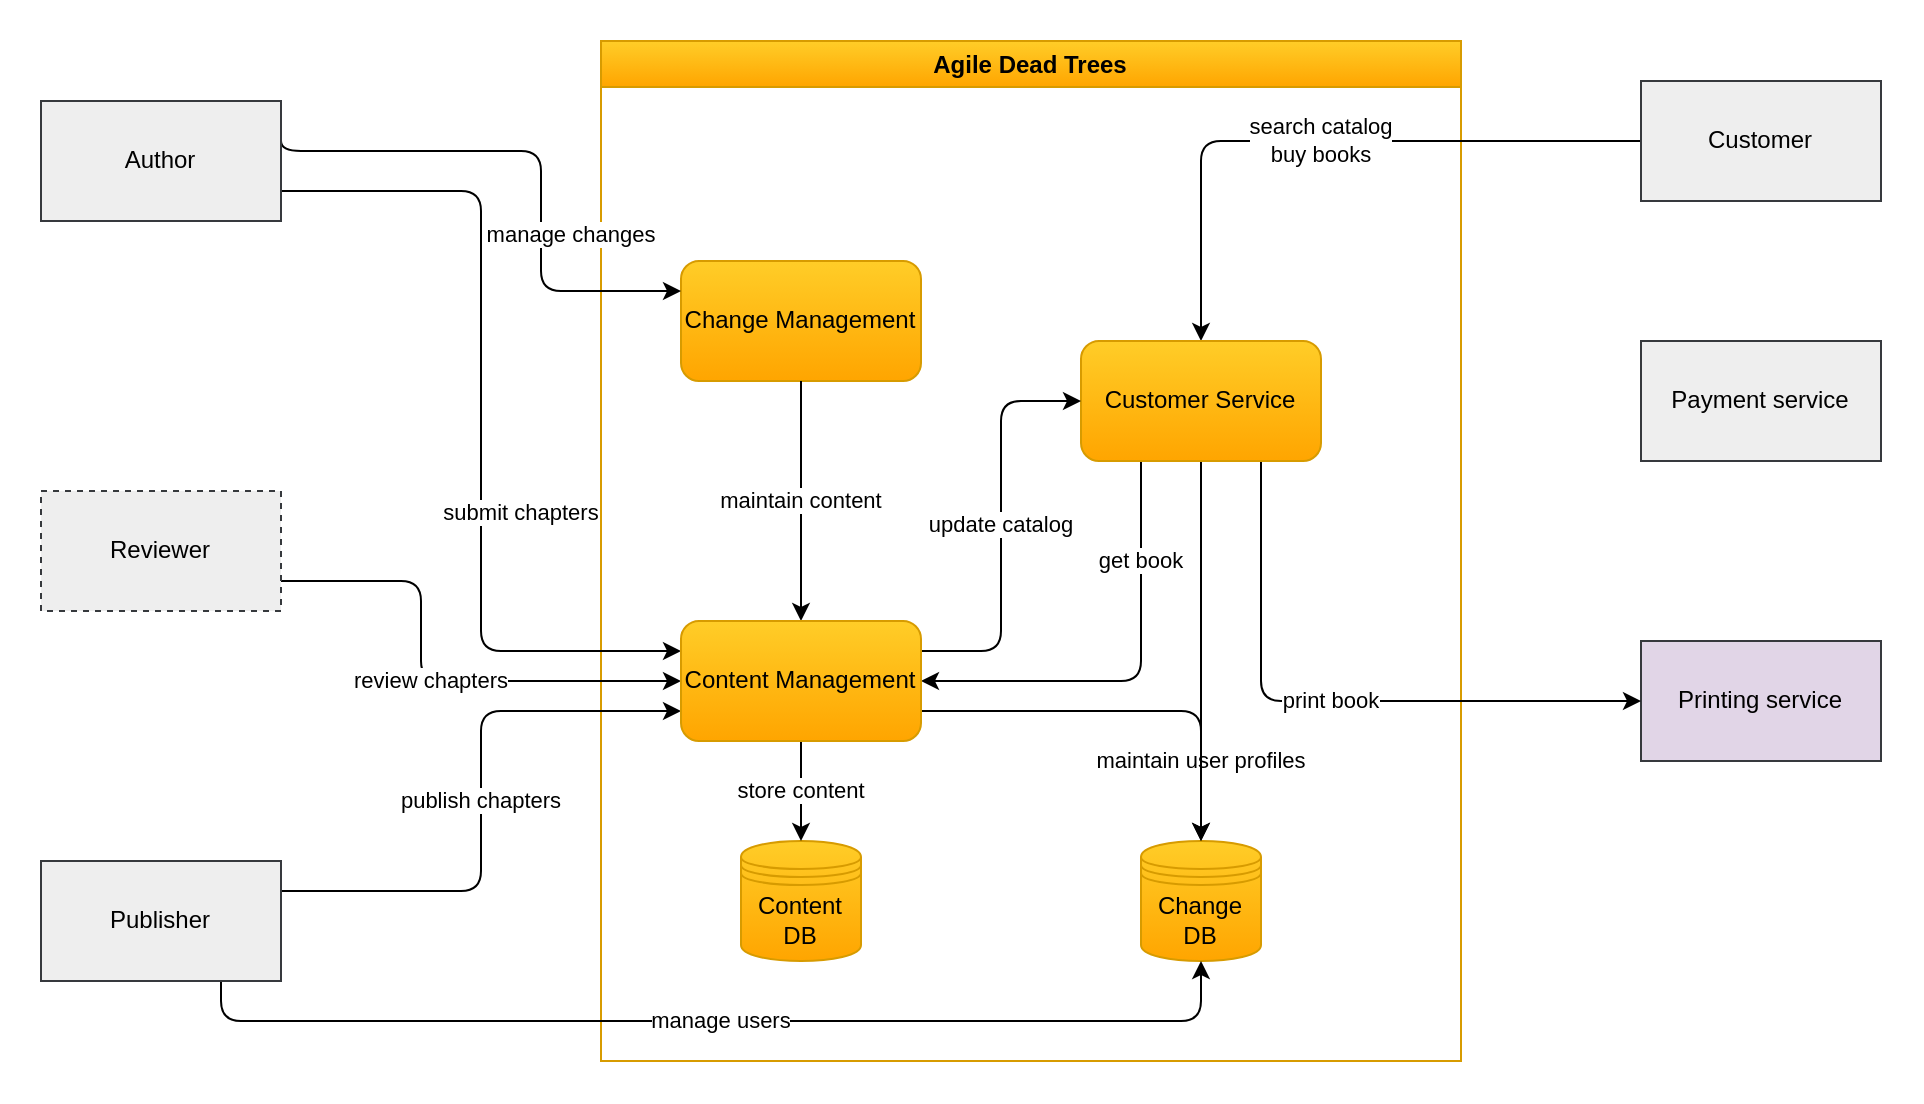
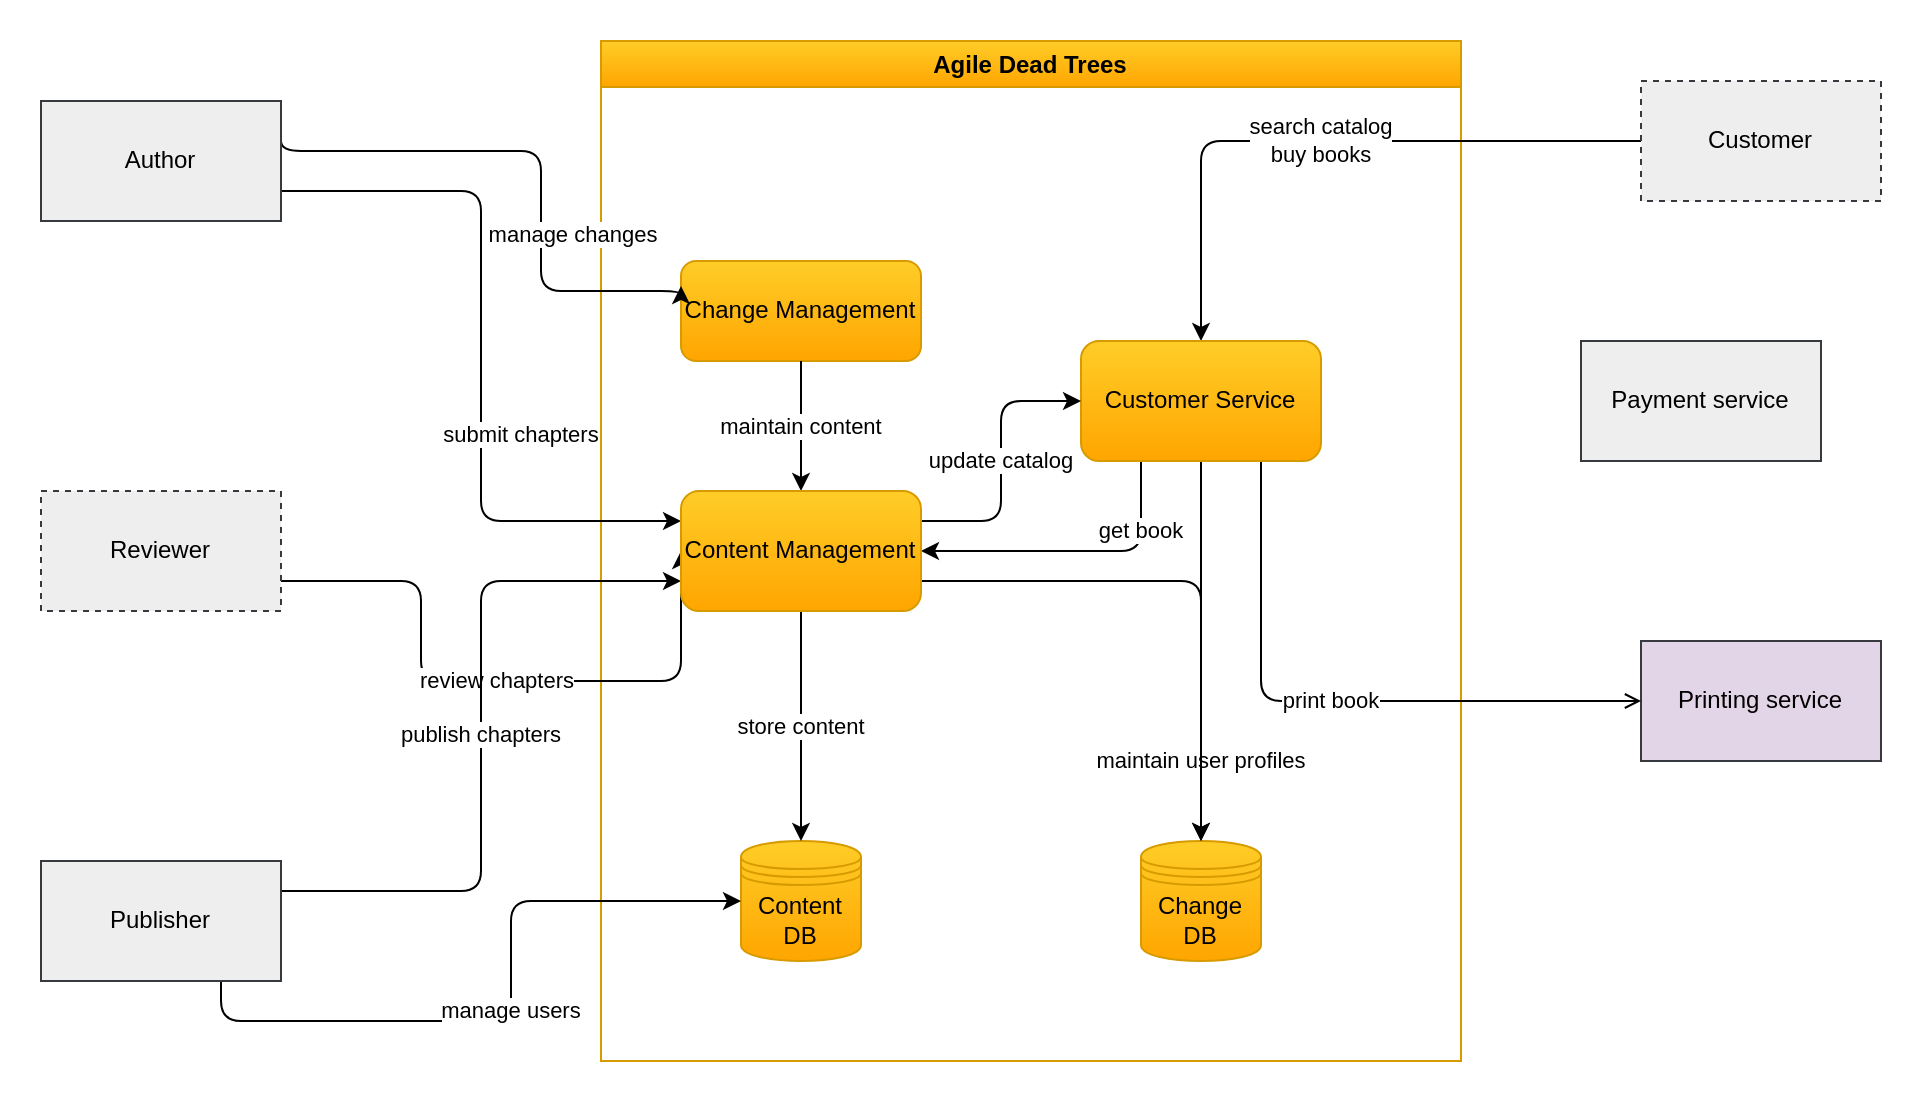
(1761, 141) -> (1761, 141)
(801, 321) -> (801, 311)
(1761, 401) -> (1701, 401)
(801, 681) -> (801, 551)
(1626, 701) -> (1629, 701)
(837, 1021) -> (538, 901)
